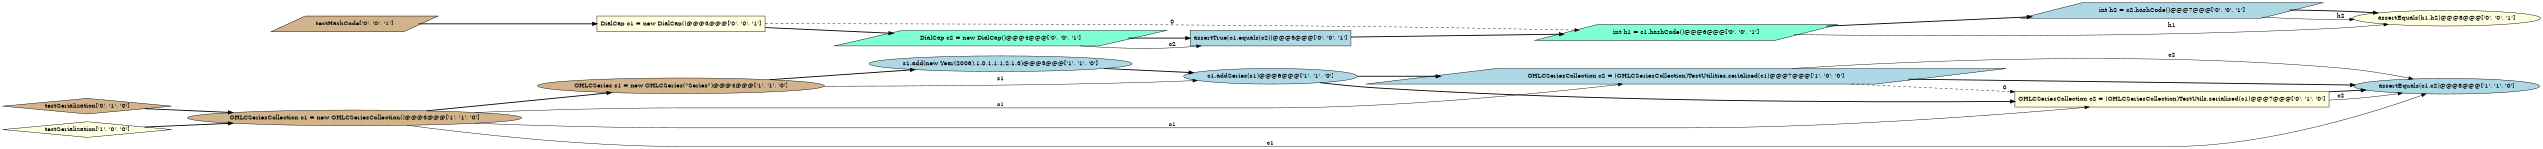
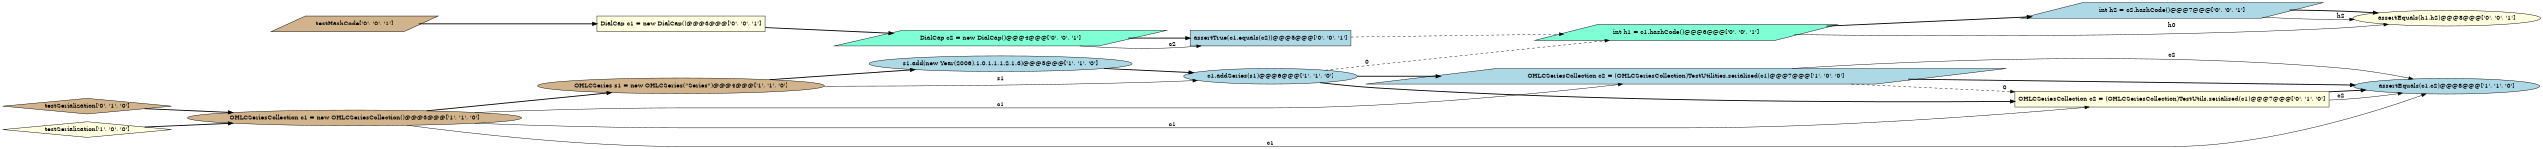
(1170, 25) -> (1465, 55)
(2172, 25) -> (2172, 25)
(1455, 36) -> (1455, 36)
